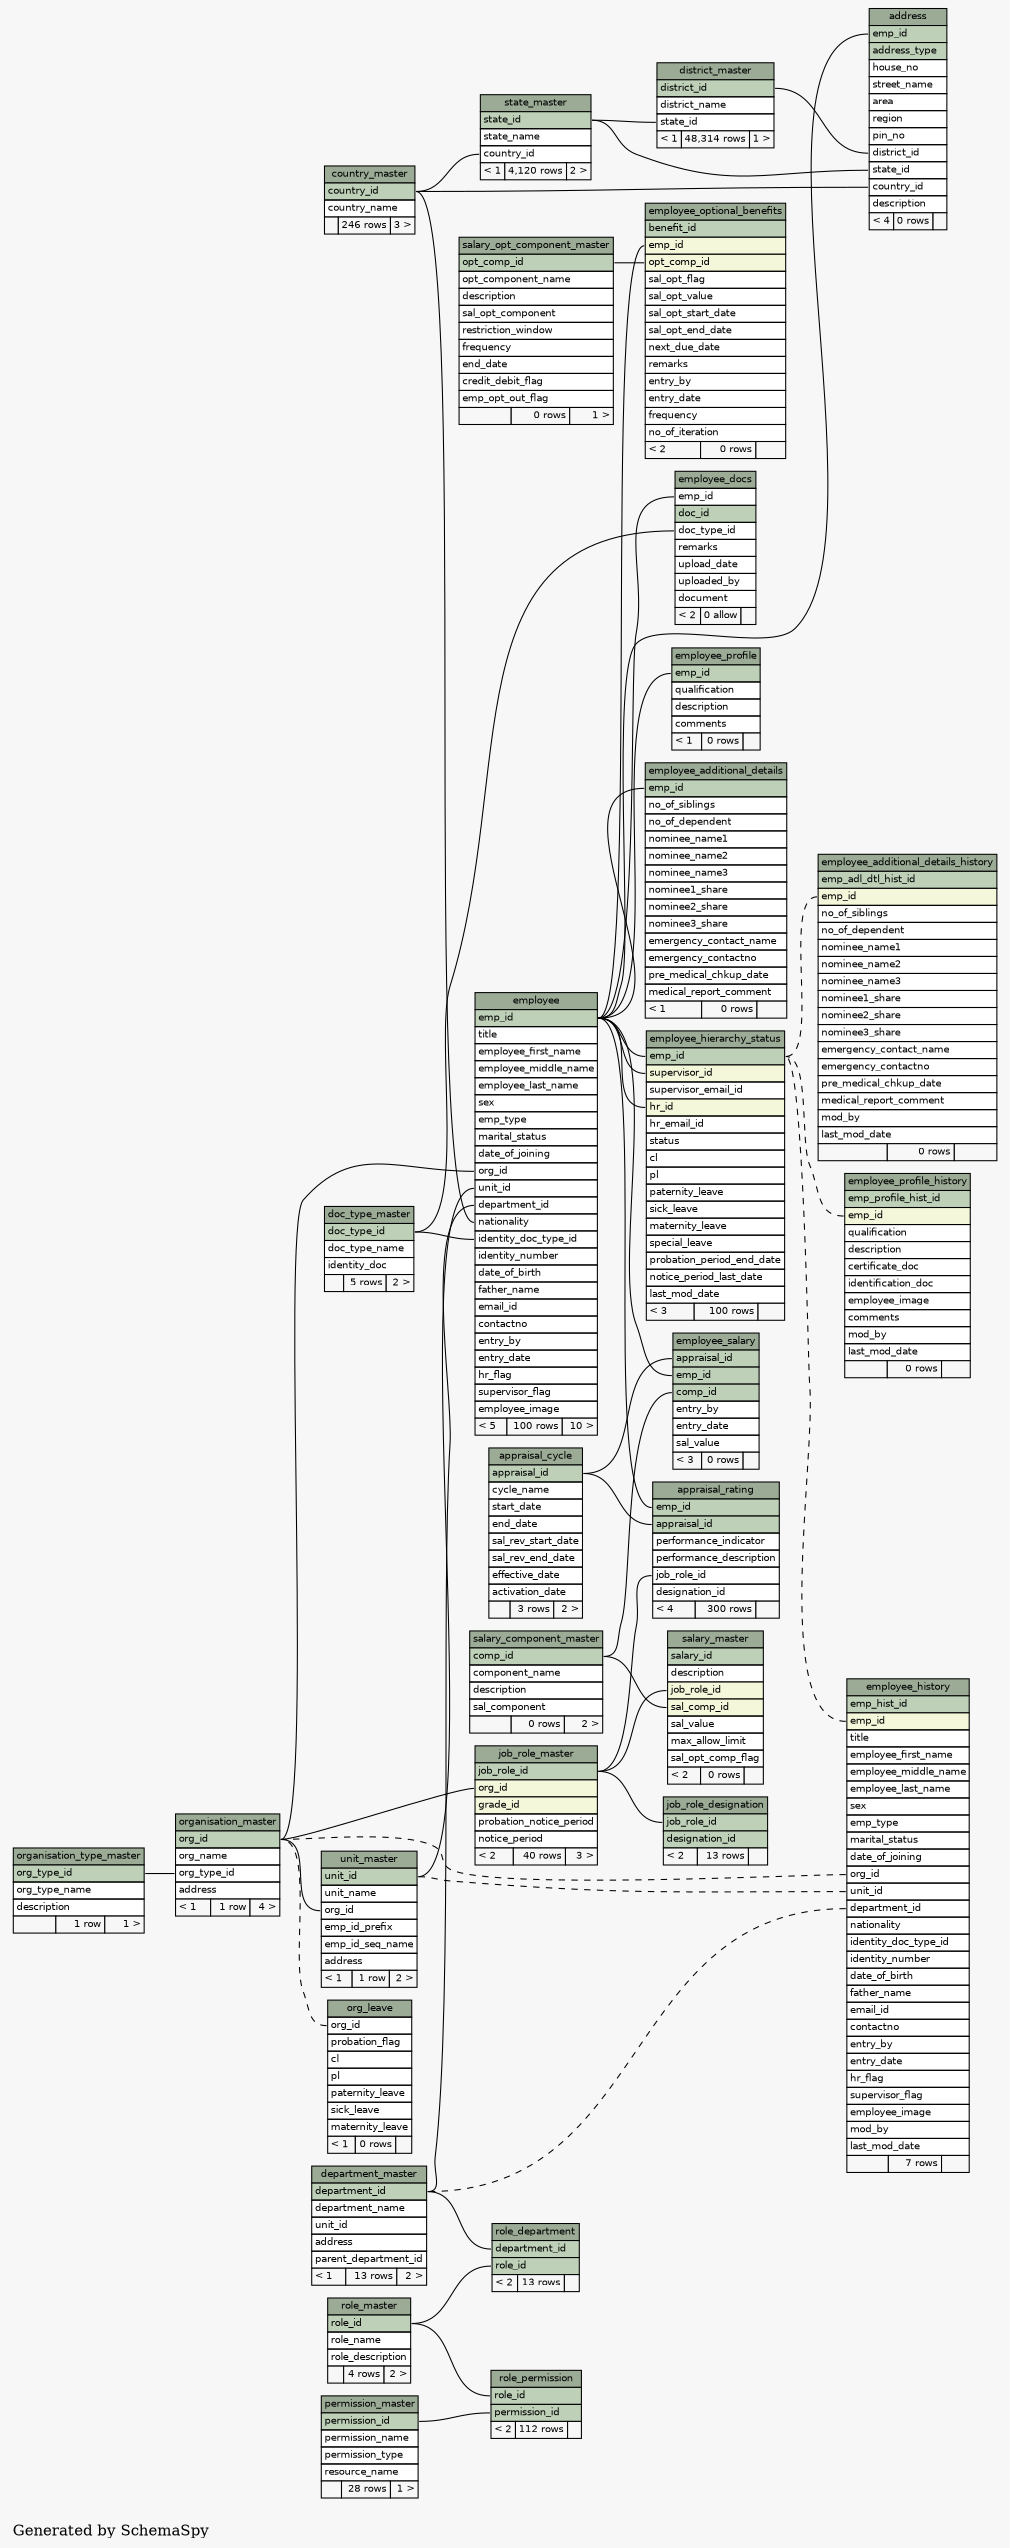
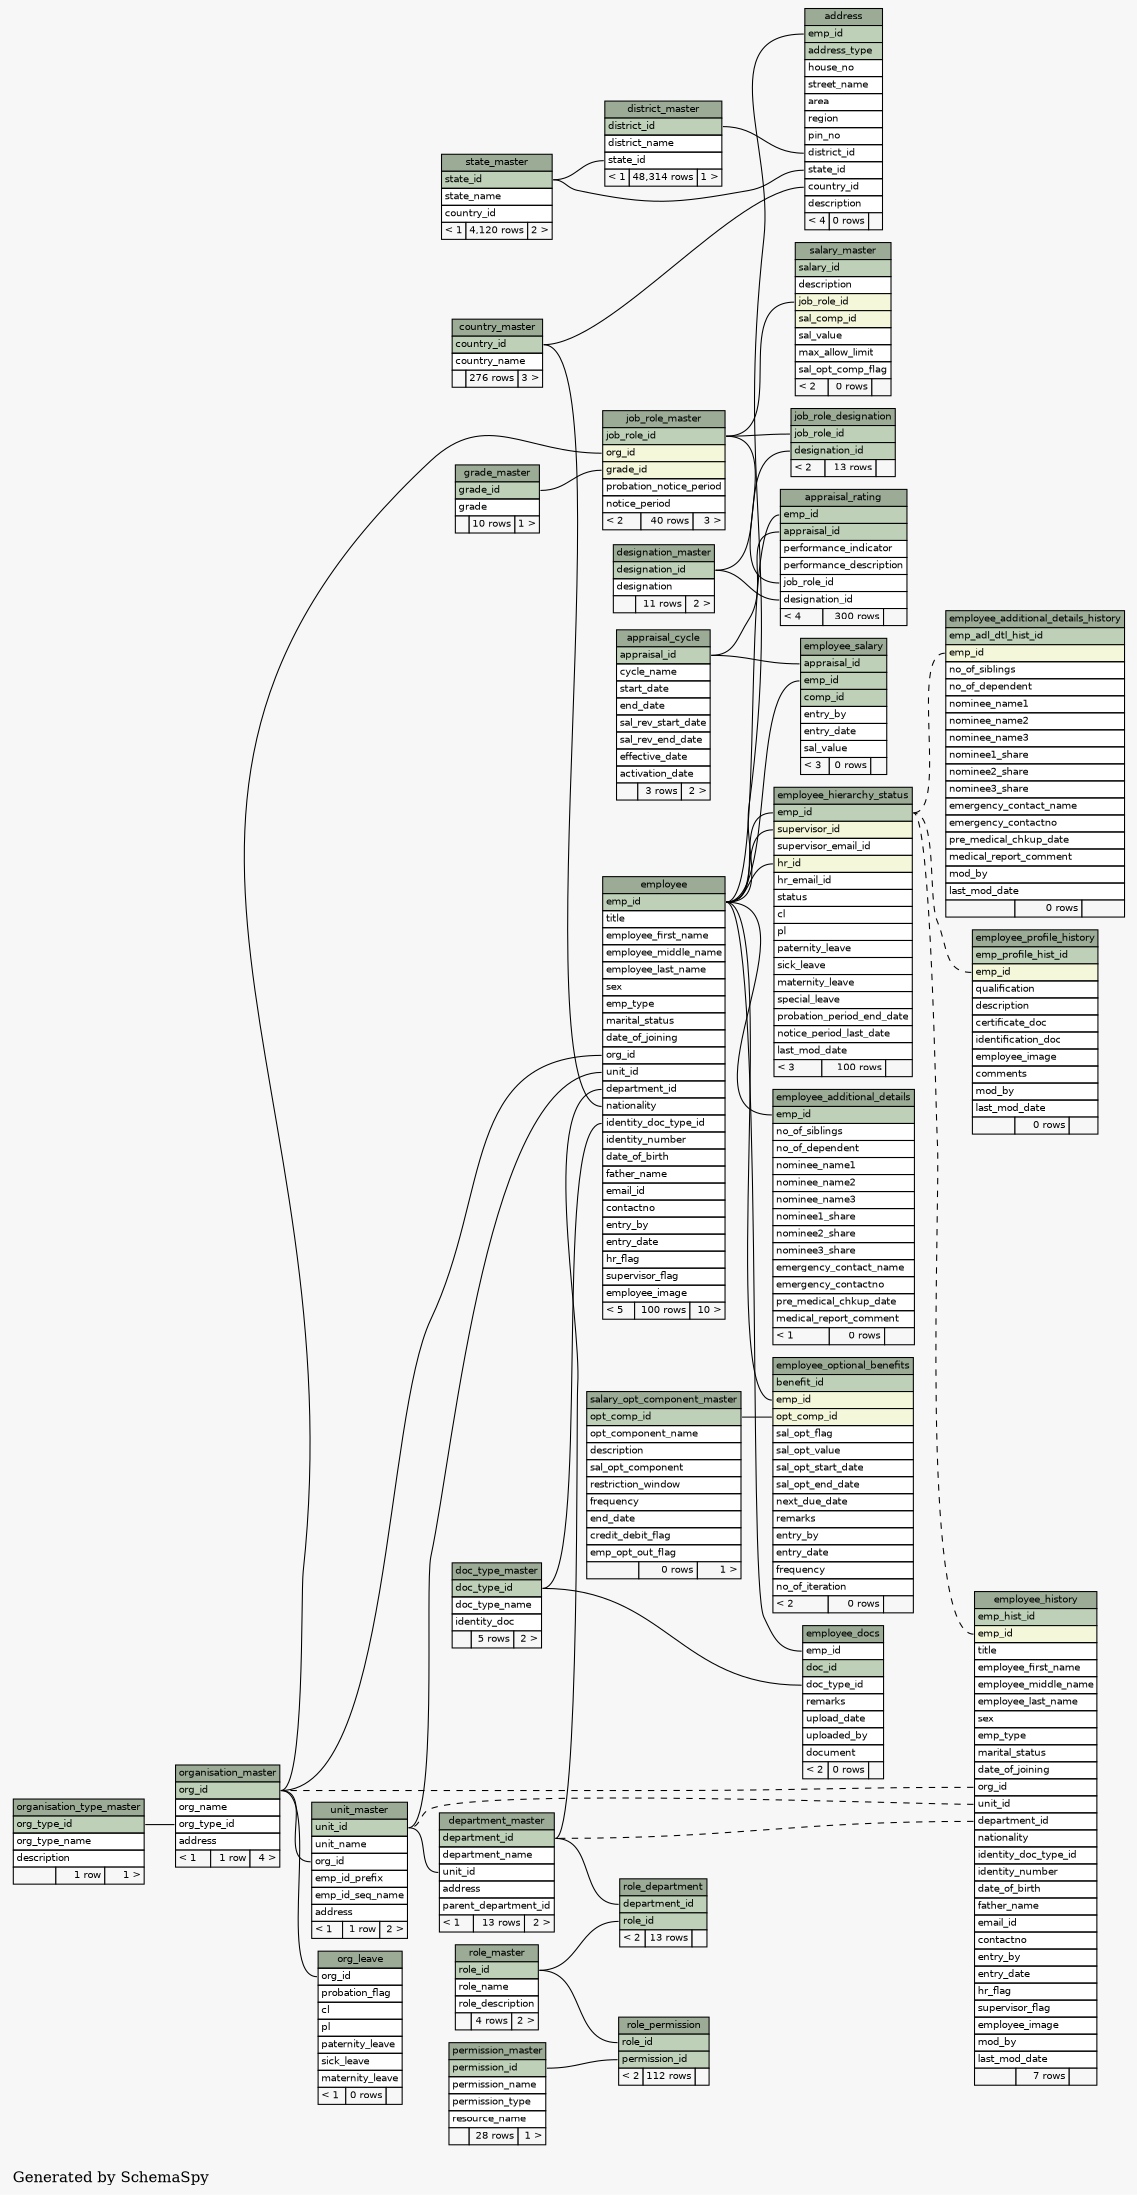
(448, 173) -> none
(364, 225) -> (492, 378)
none -> (497, 499)
none -> (663, 579)
(721, 615) -> (849, 1770)
(715, 699) -> none
(536, 1682) -> none
none -> (423, 1850)
(300, 1934) -> (299, 1884)
